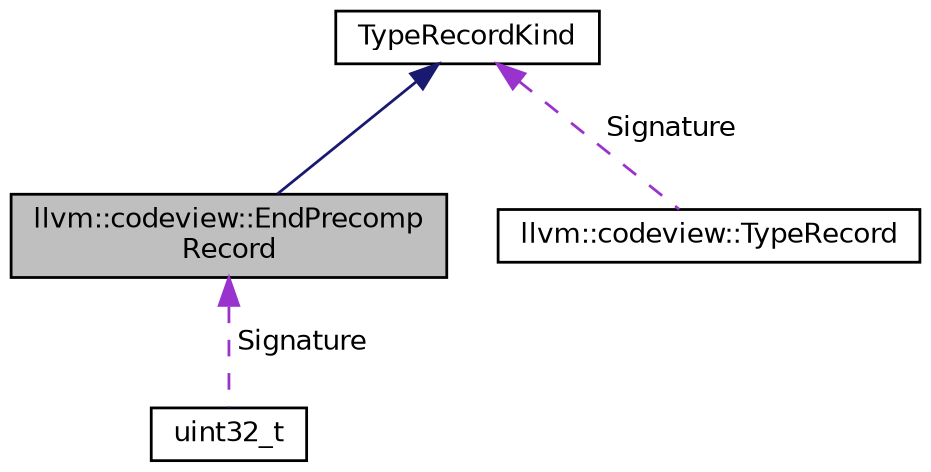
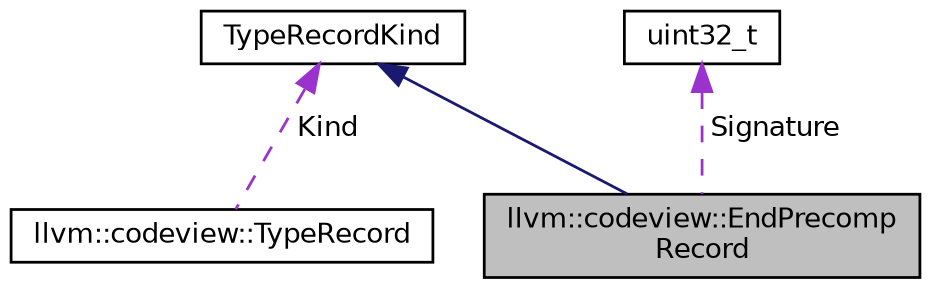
(667, 129) -> (323, 129)
(229, 357) -> (702, 143)
